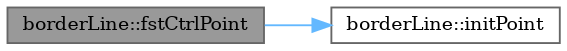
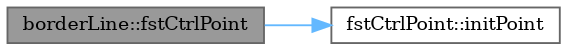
(446, 25) -> (446, 25)
